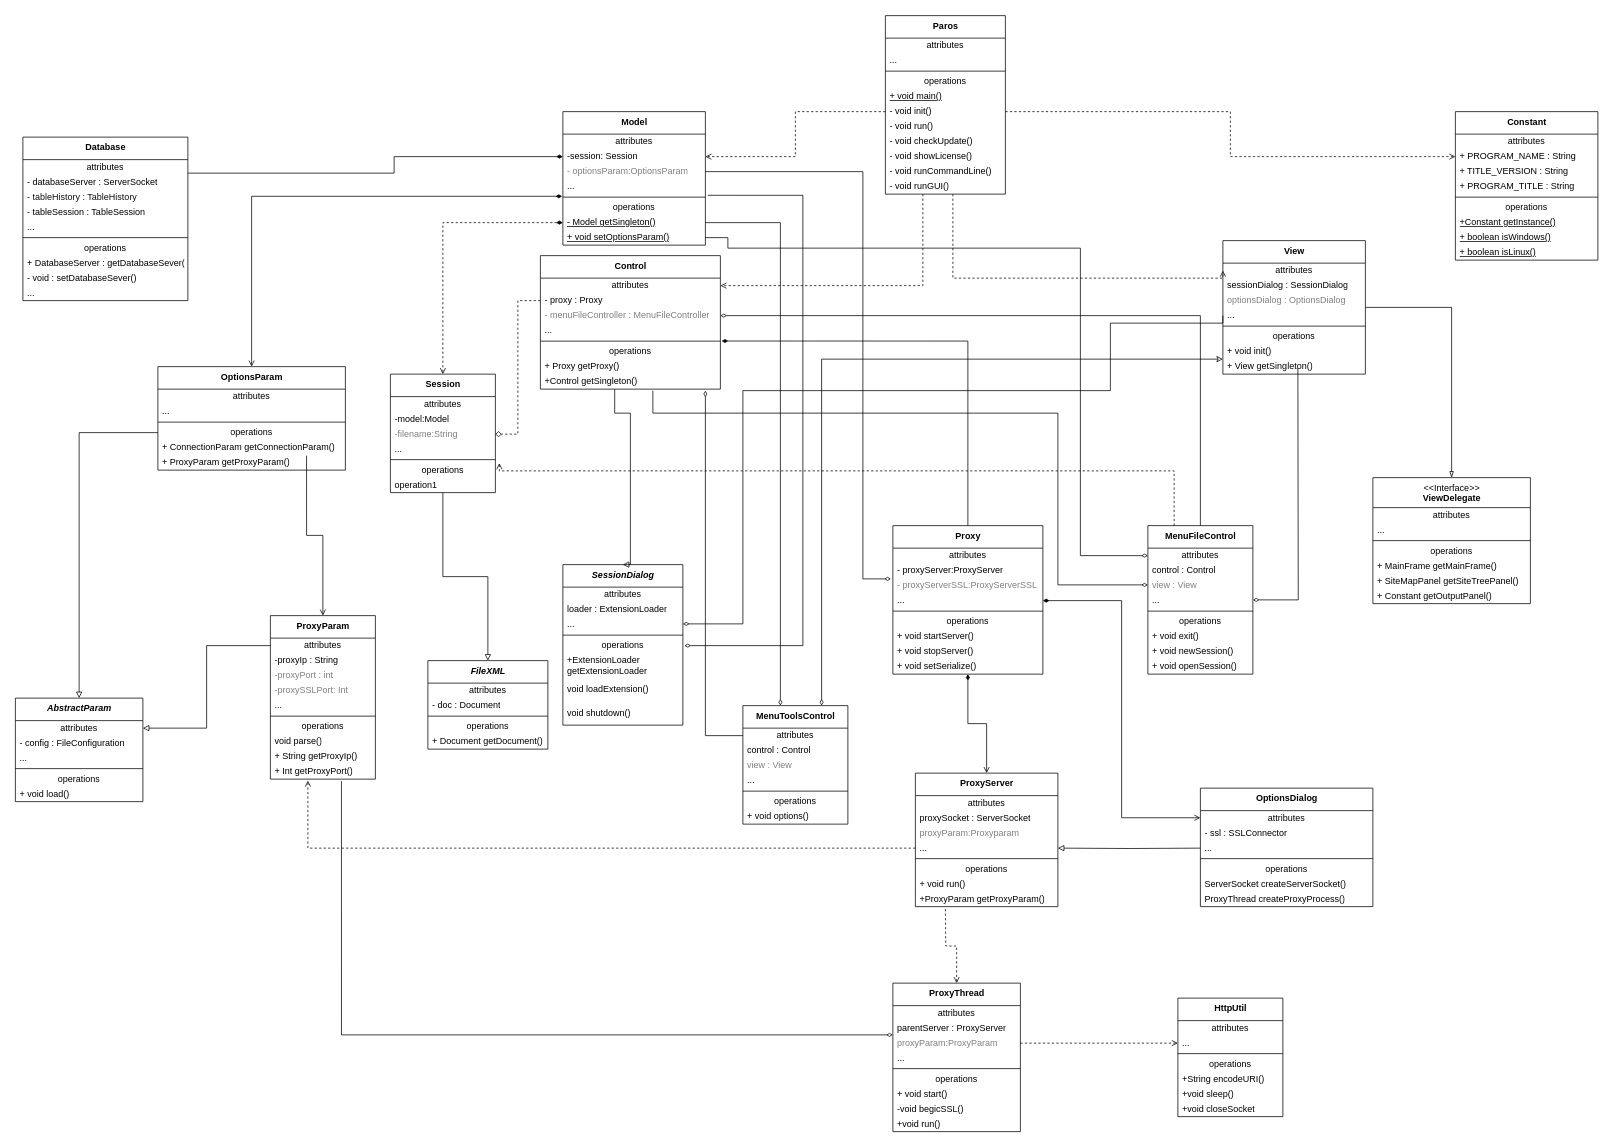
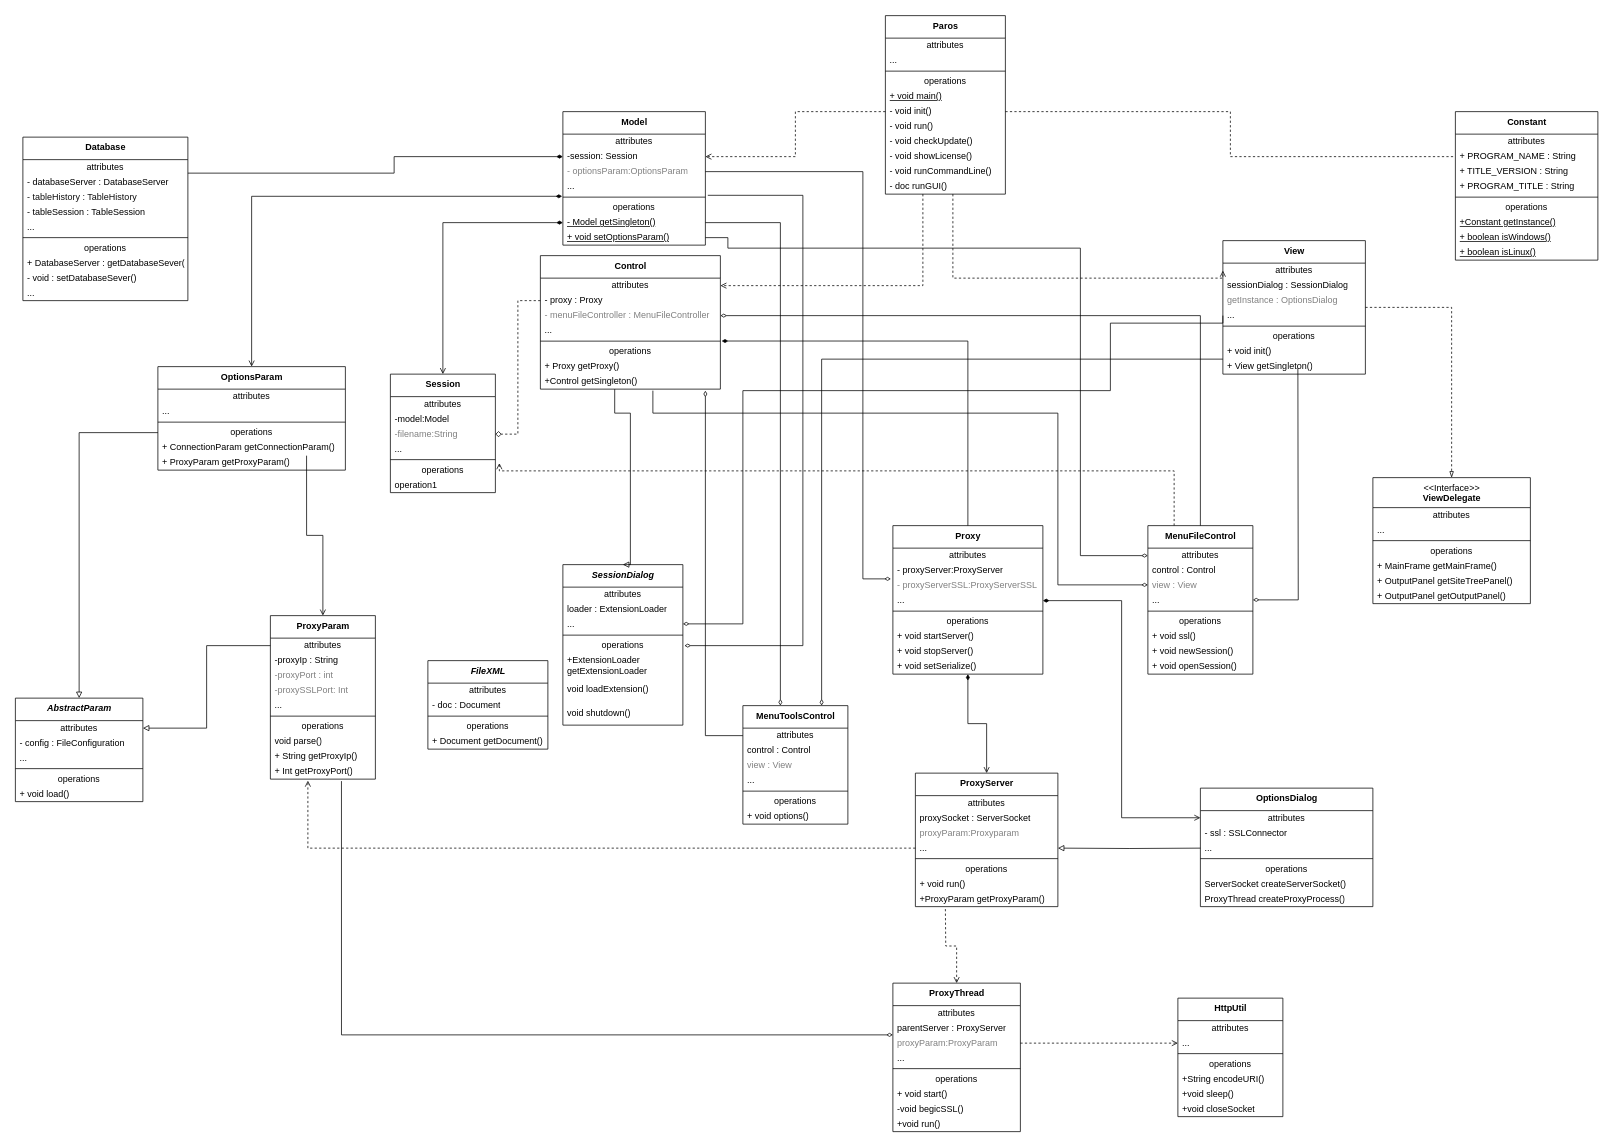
(1450, 156) -> (1450, 156)
(101, 182) -> (106, 182)
(924, 186) -> (923, 186)
(443, 239) -> (443, 239)
(1290, 300) -> (1288, 300)
(1452, 346) -> (1452, 346)
(1216, 359) -> (1217, 359)
(463, 576) -> none
(1454, 581) -> (1452, 581)
(1442, 596) -> (1448, 596)
(1180, 636) -> (1178, 636)
